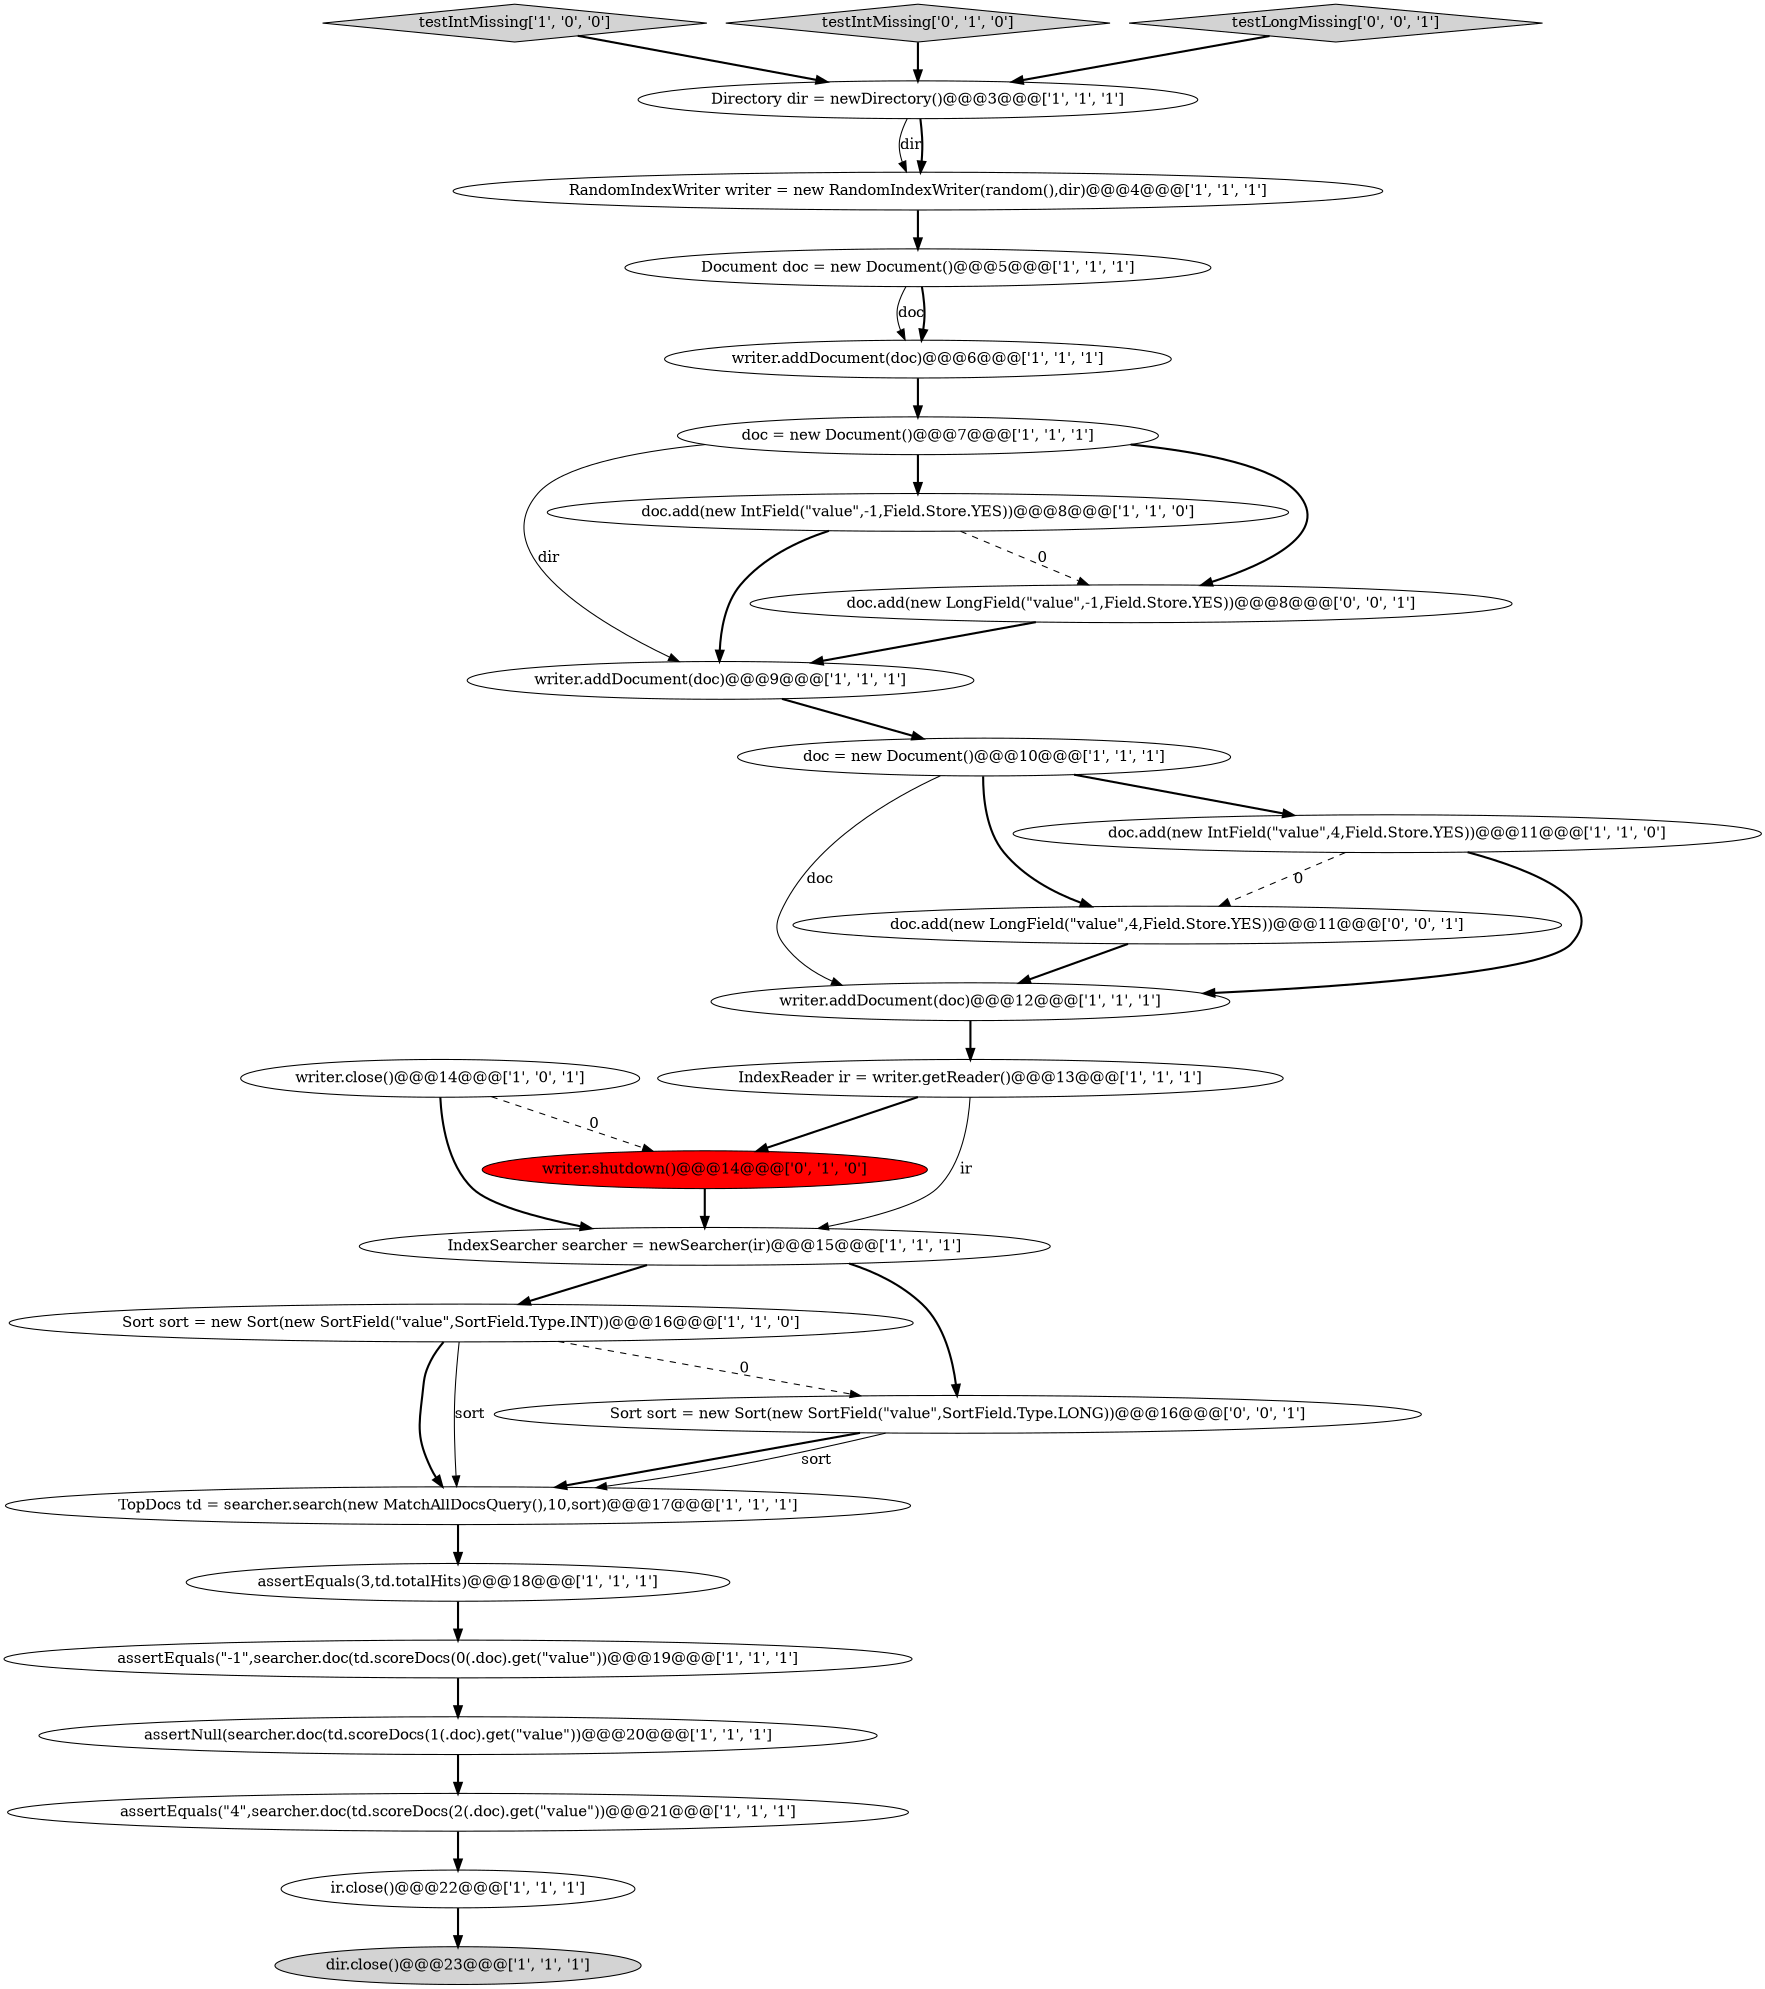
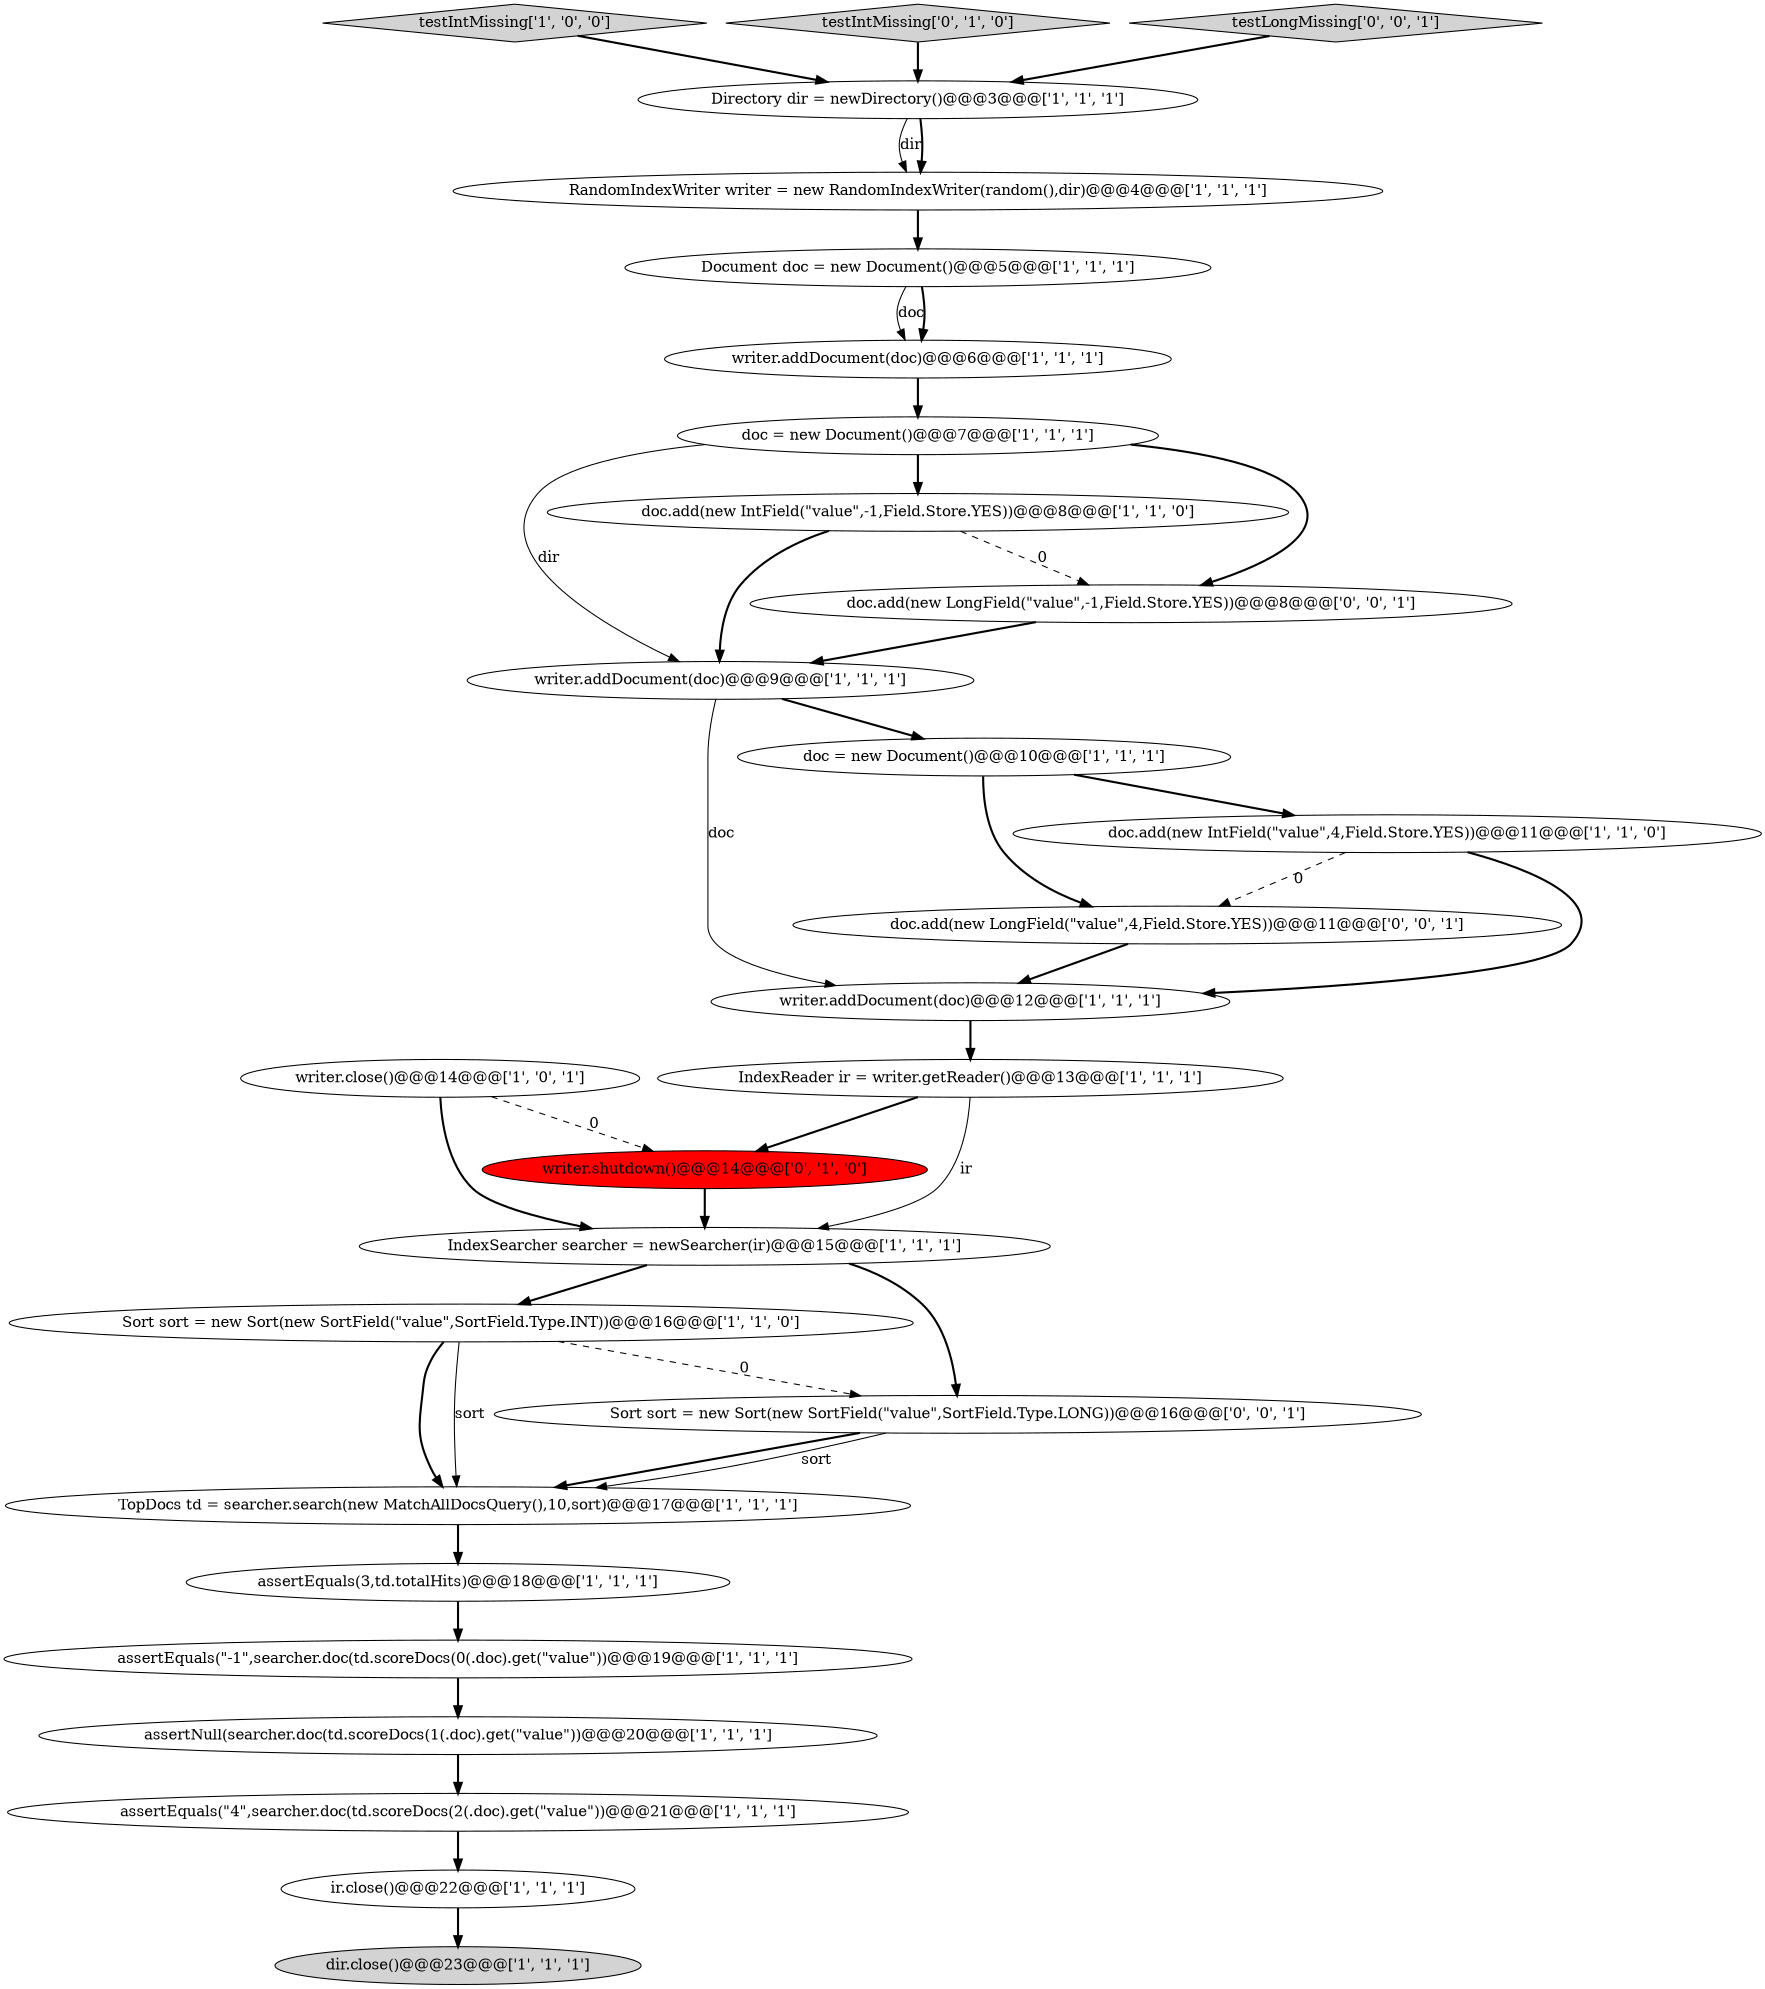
(814, 863) -> (708, 881)
